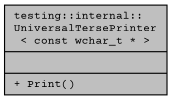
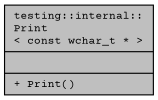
(86, 28) -> (31, 28)
